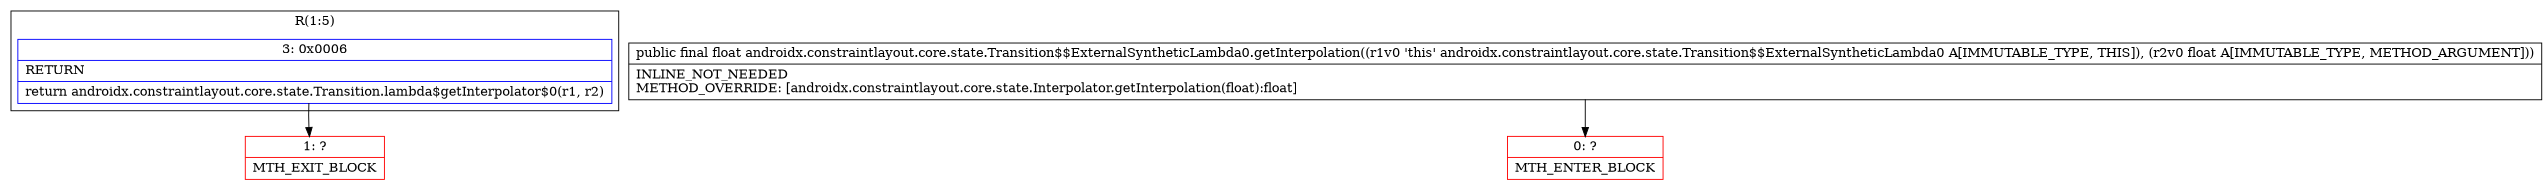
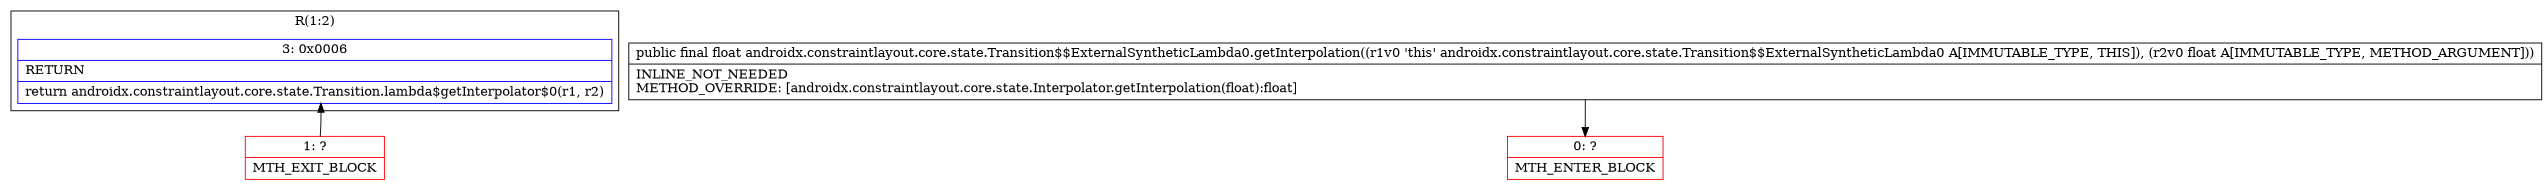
(315, 22) -> (315, 22)
(309, 116) -> (321, 125)
